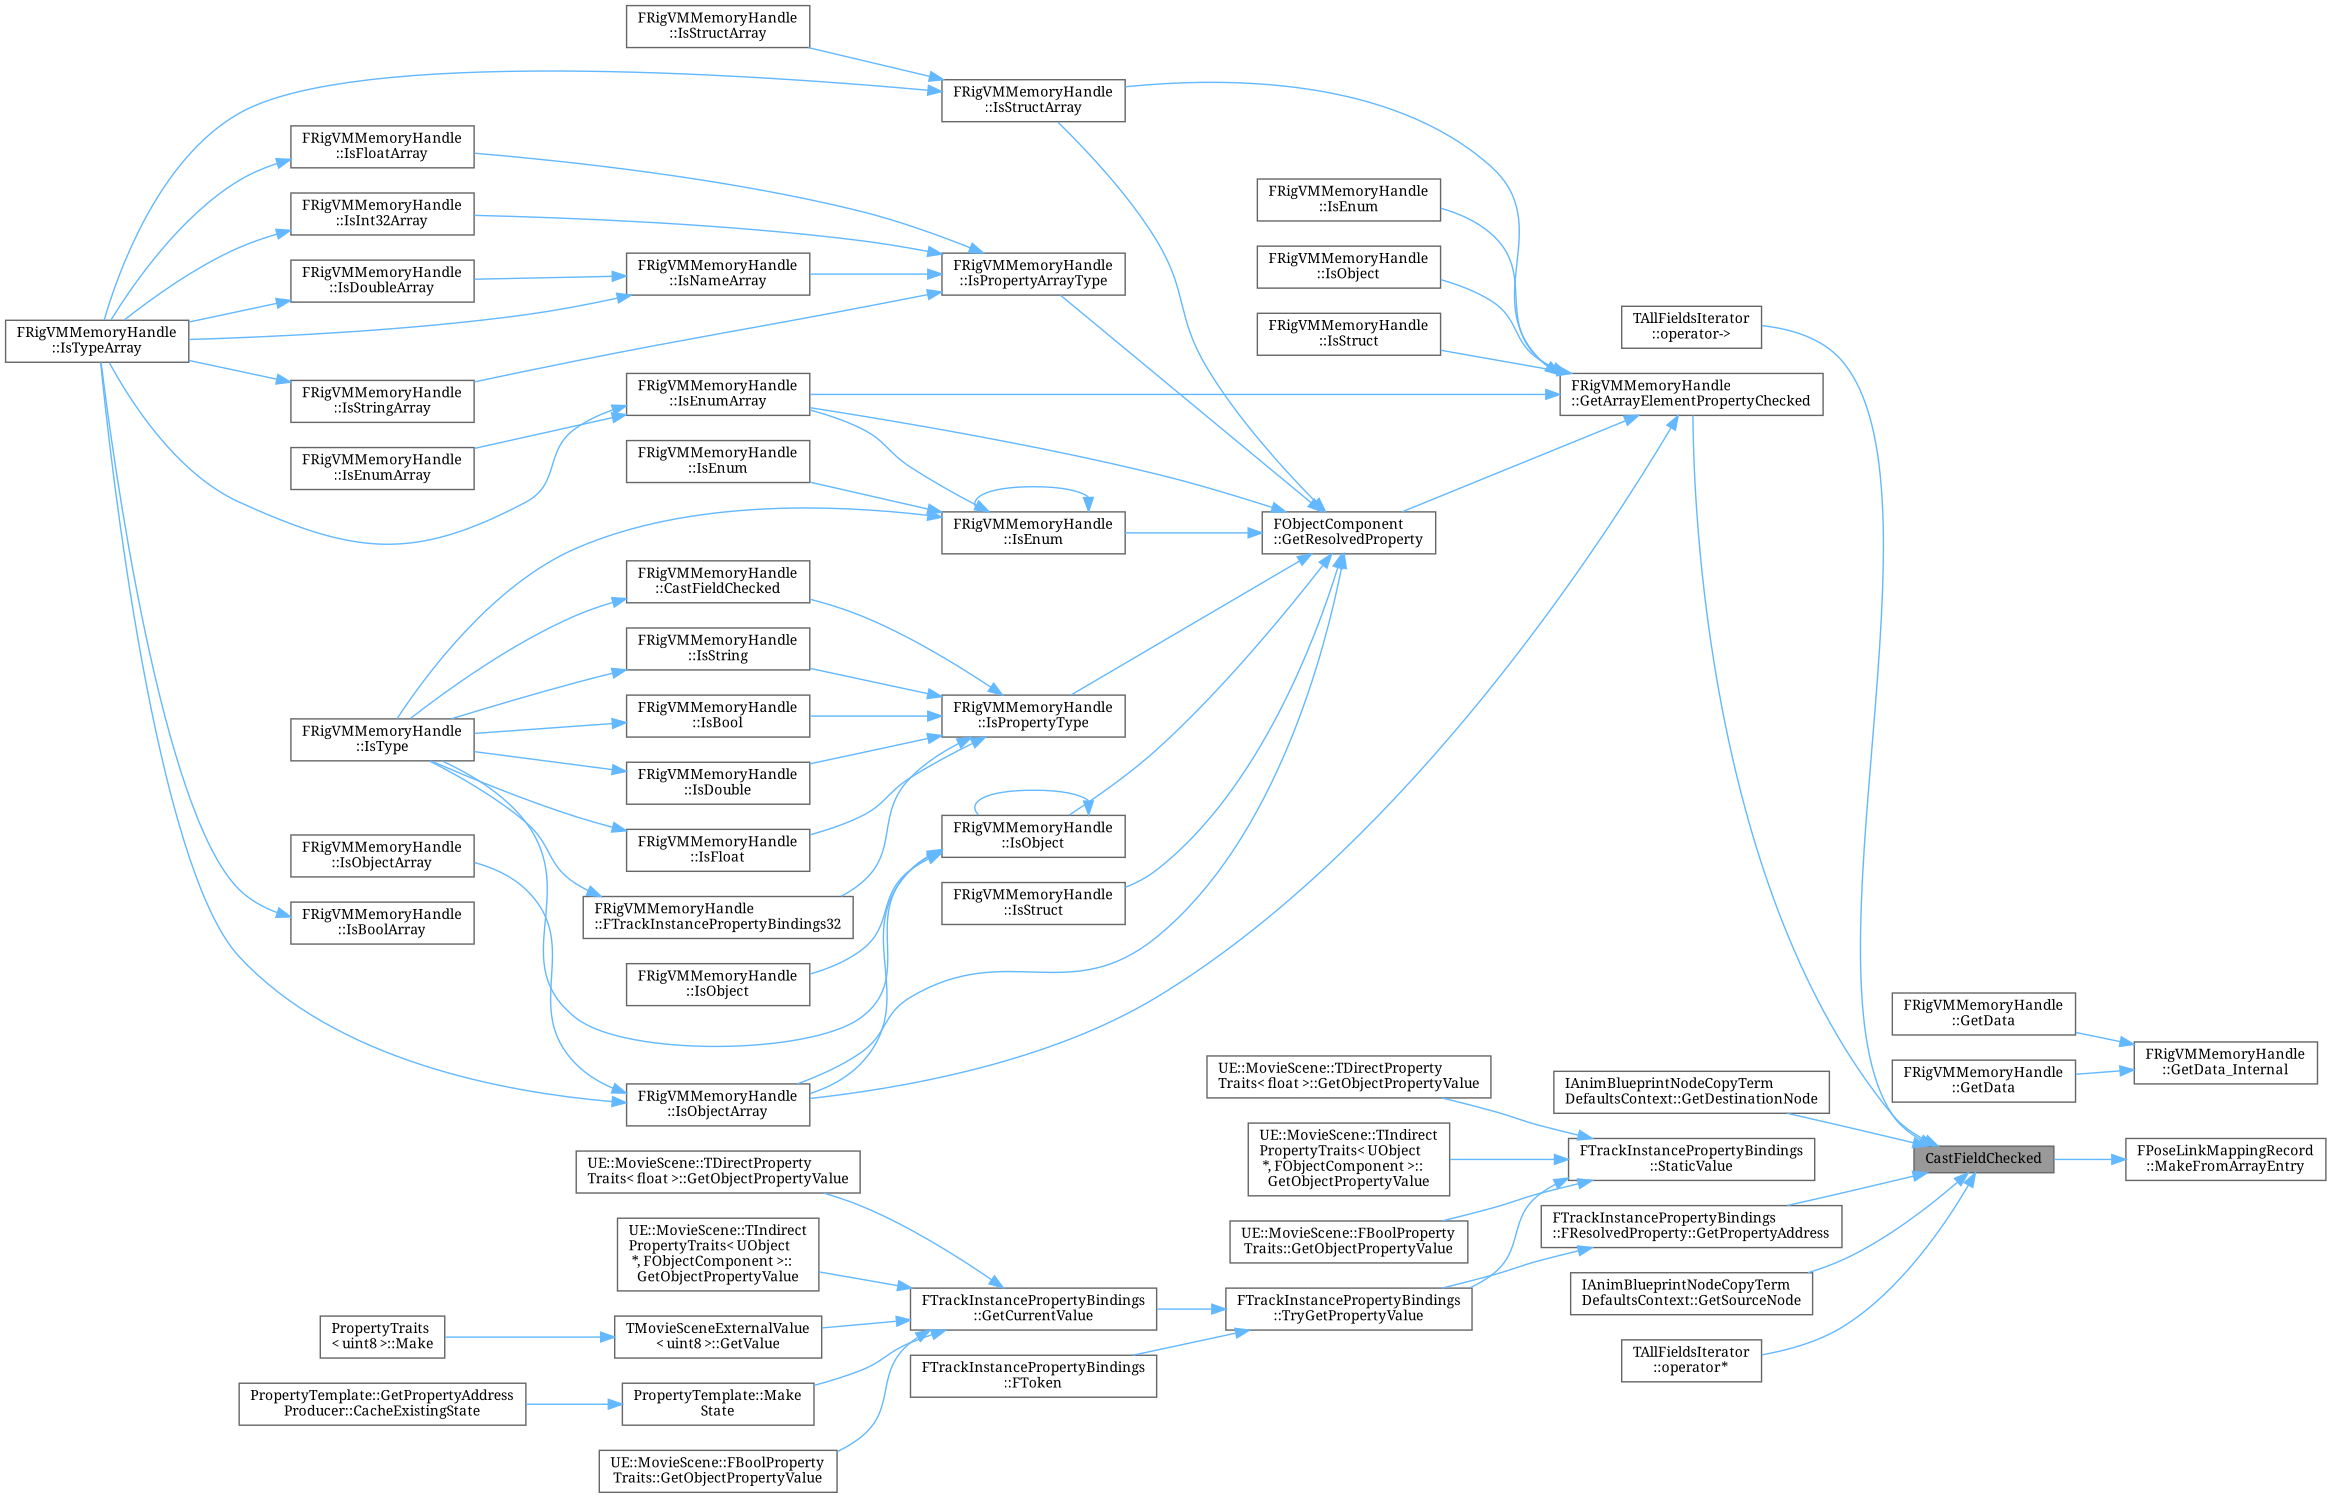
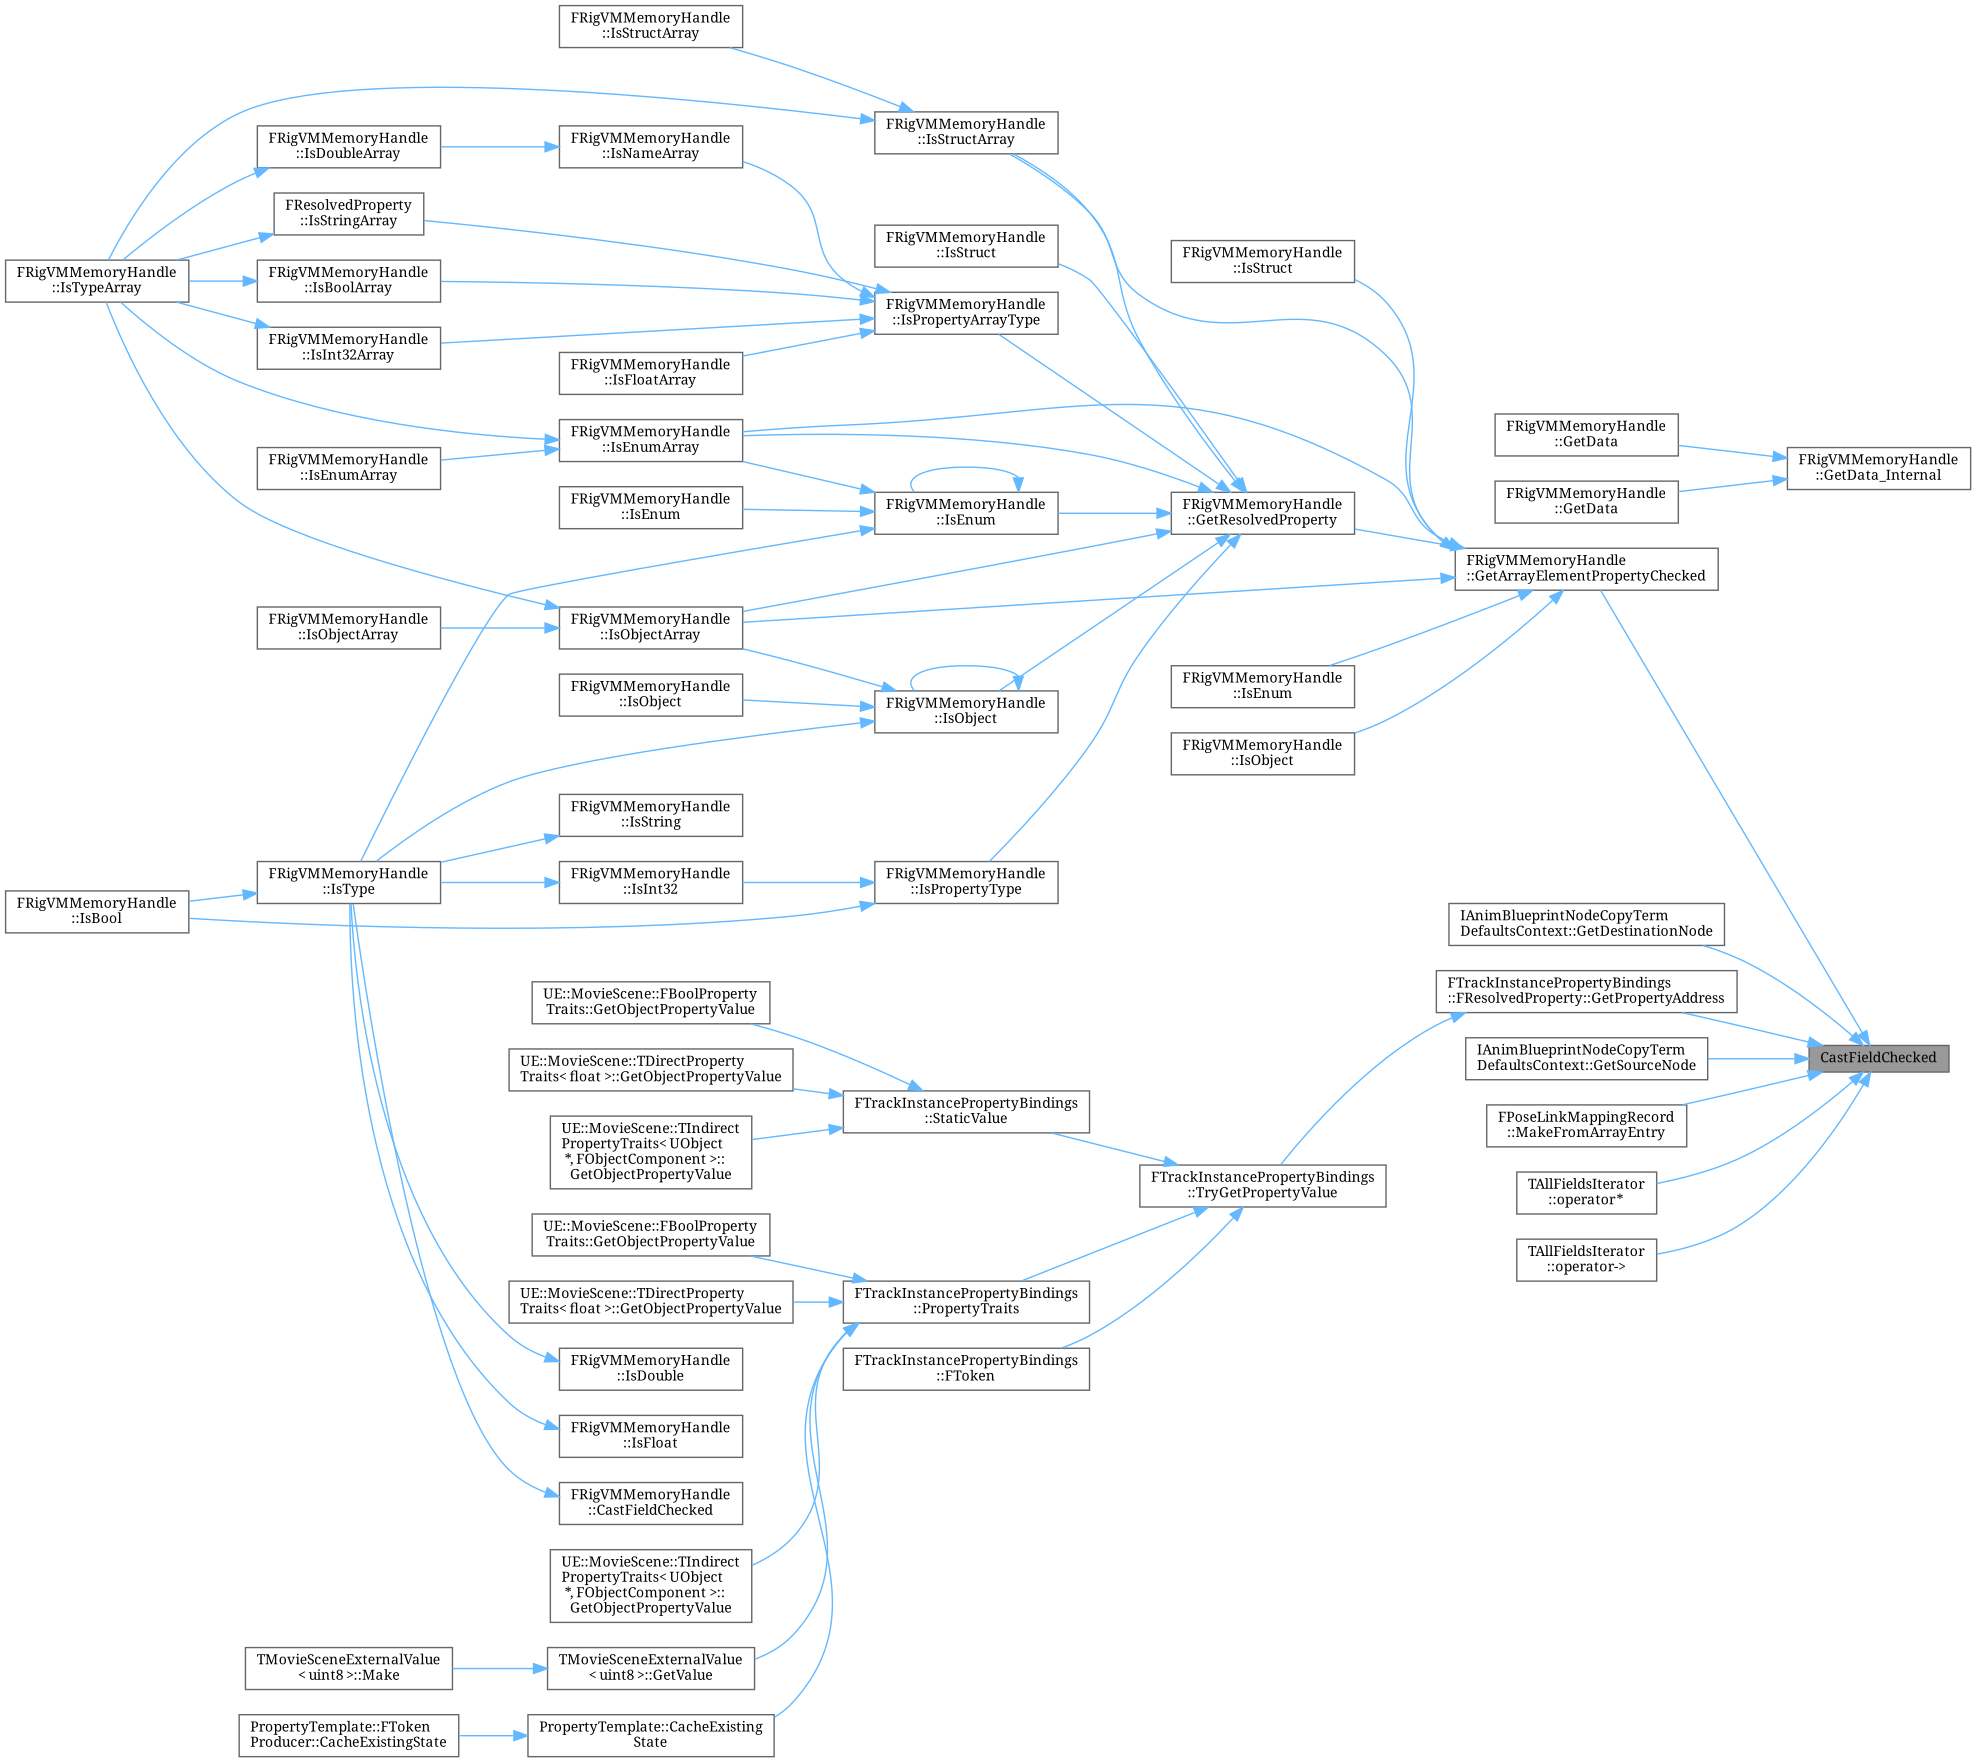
(182, 228) -> none
none -> (651, 286)
(404, 328) -> none
(383, 401) -> (349, 214)
(1349, 533) -> (1263, 513)
(904, 636) -> none
(869, 681) -> none
(543, 728) -> (216, 898)
(869, 751) -> none
(886, 799) -> none
(718, 917) -> (651, 883)
(2083, 1159) -> (1746, 1090)
(1515, 1238) -> (1108, 1147)
(1034, 1309) -> (966, 1302)
(383, 1337) -> (349, 1669)
(383, 1404) -> (349, 1736)
(718, 1404) -> (651, 1736)
